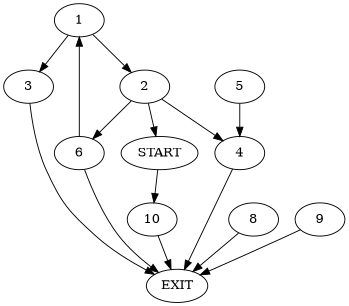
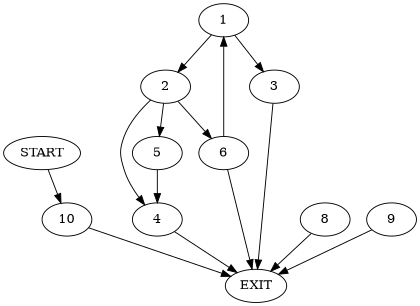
(151, 115) -> (162, 115)
